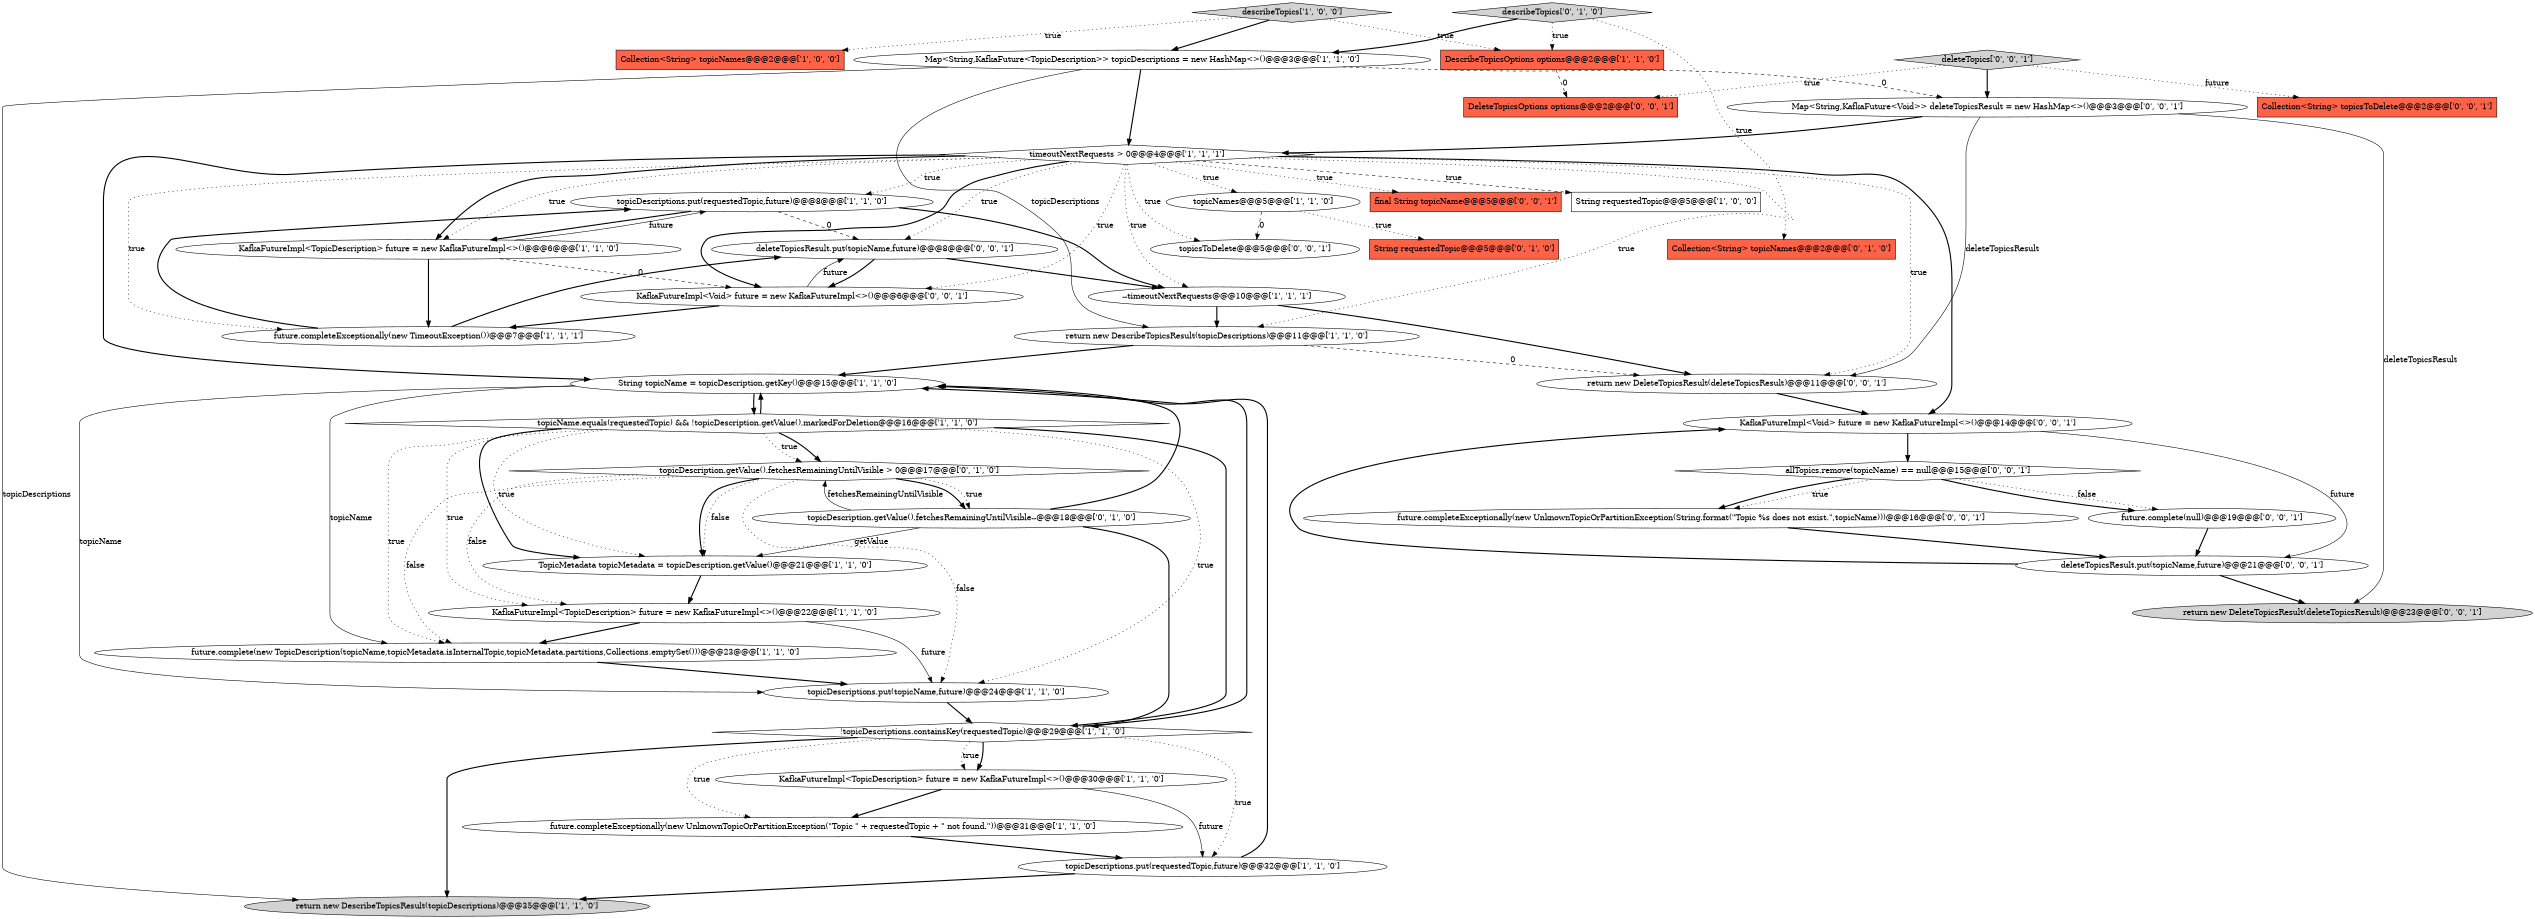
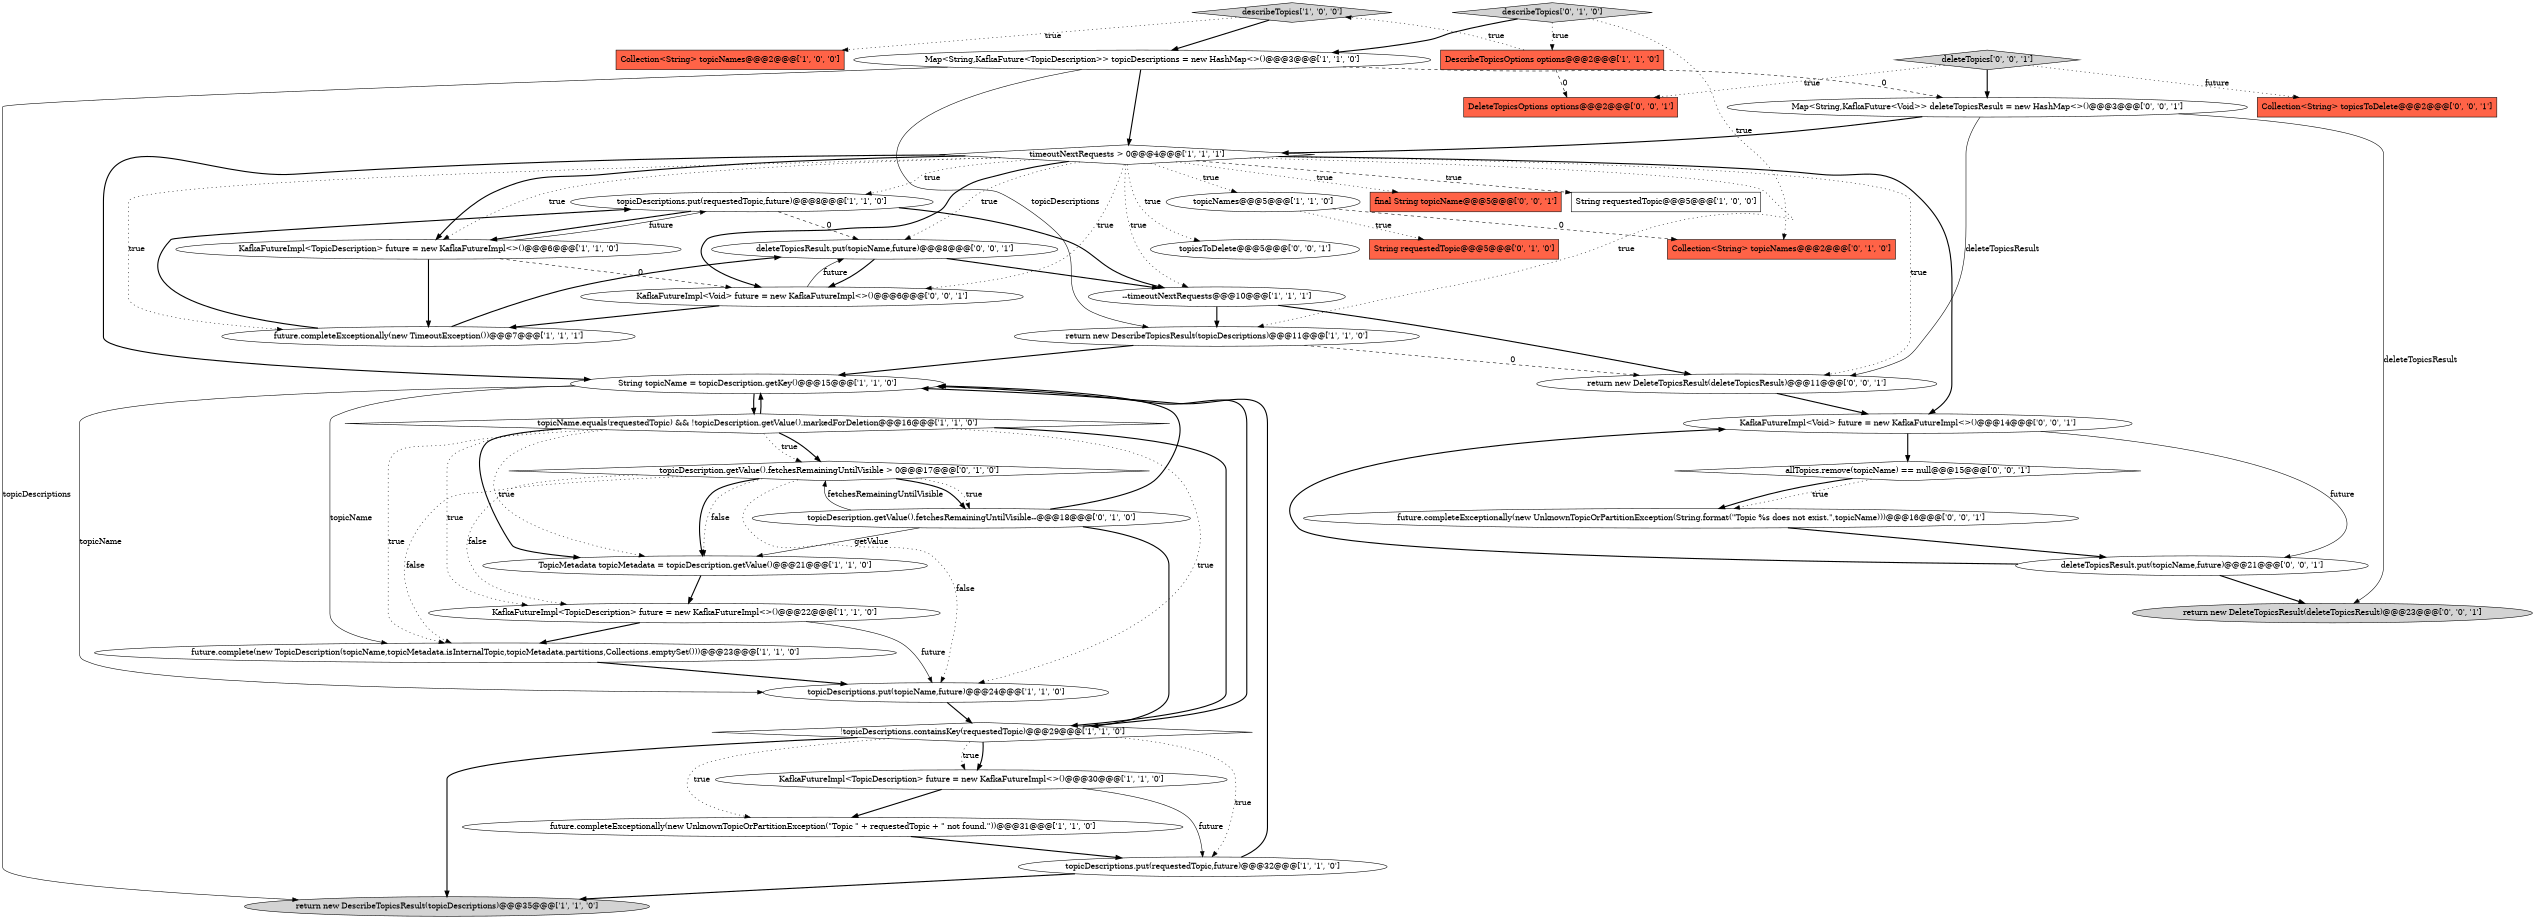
(1410, 34) -> (1439, 29)
(1260, 223) -> (1502, 224)
(2212, 518) -> none
